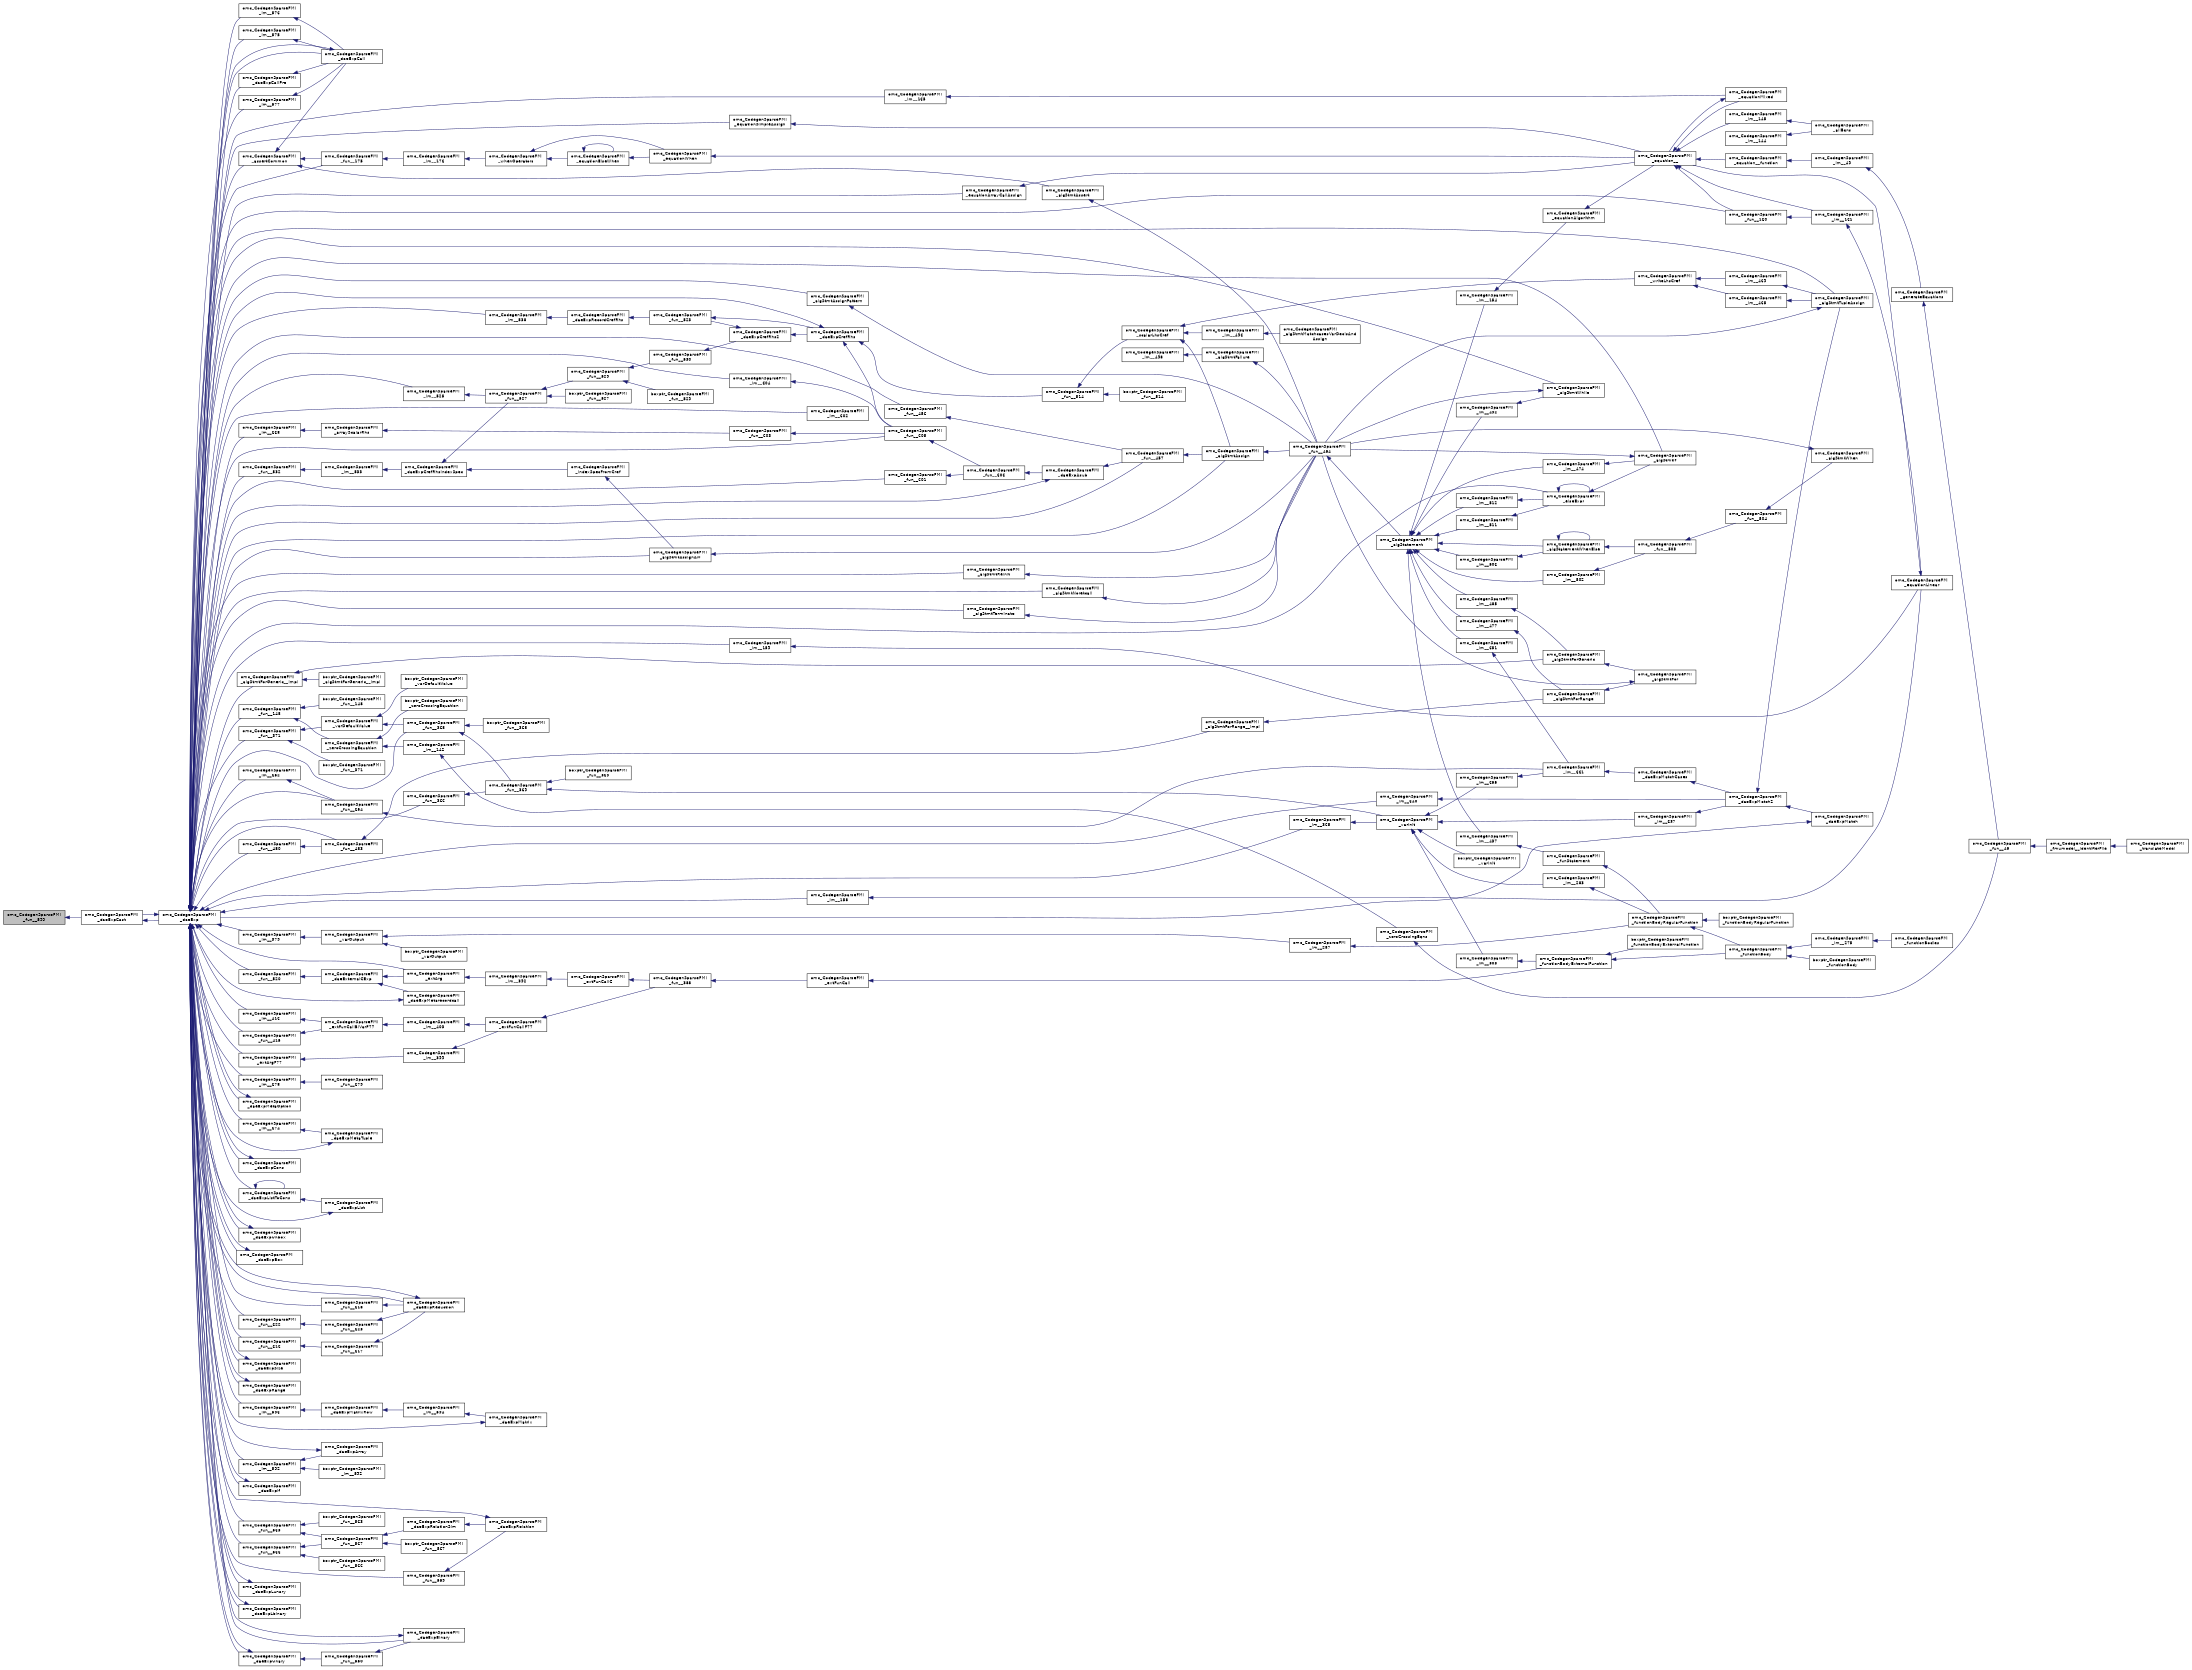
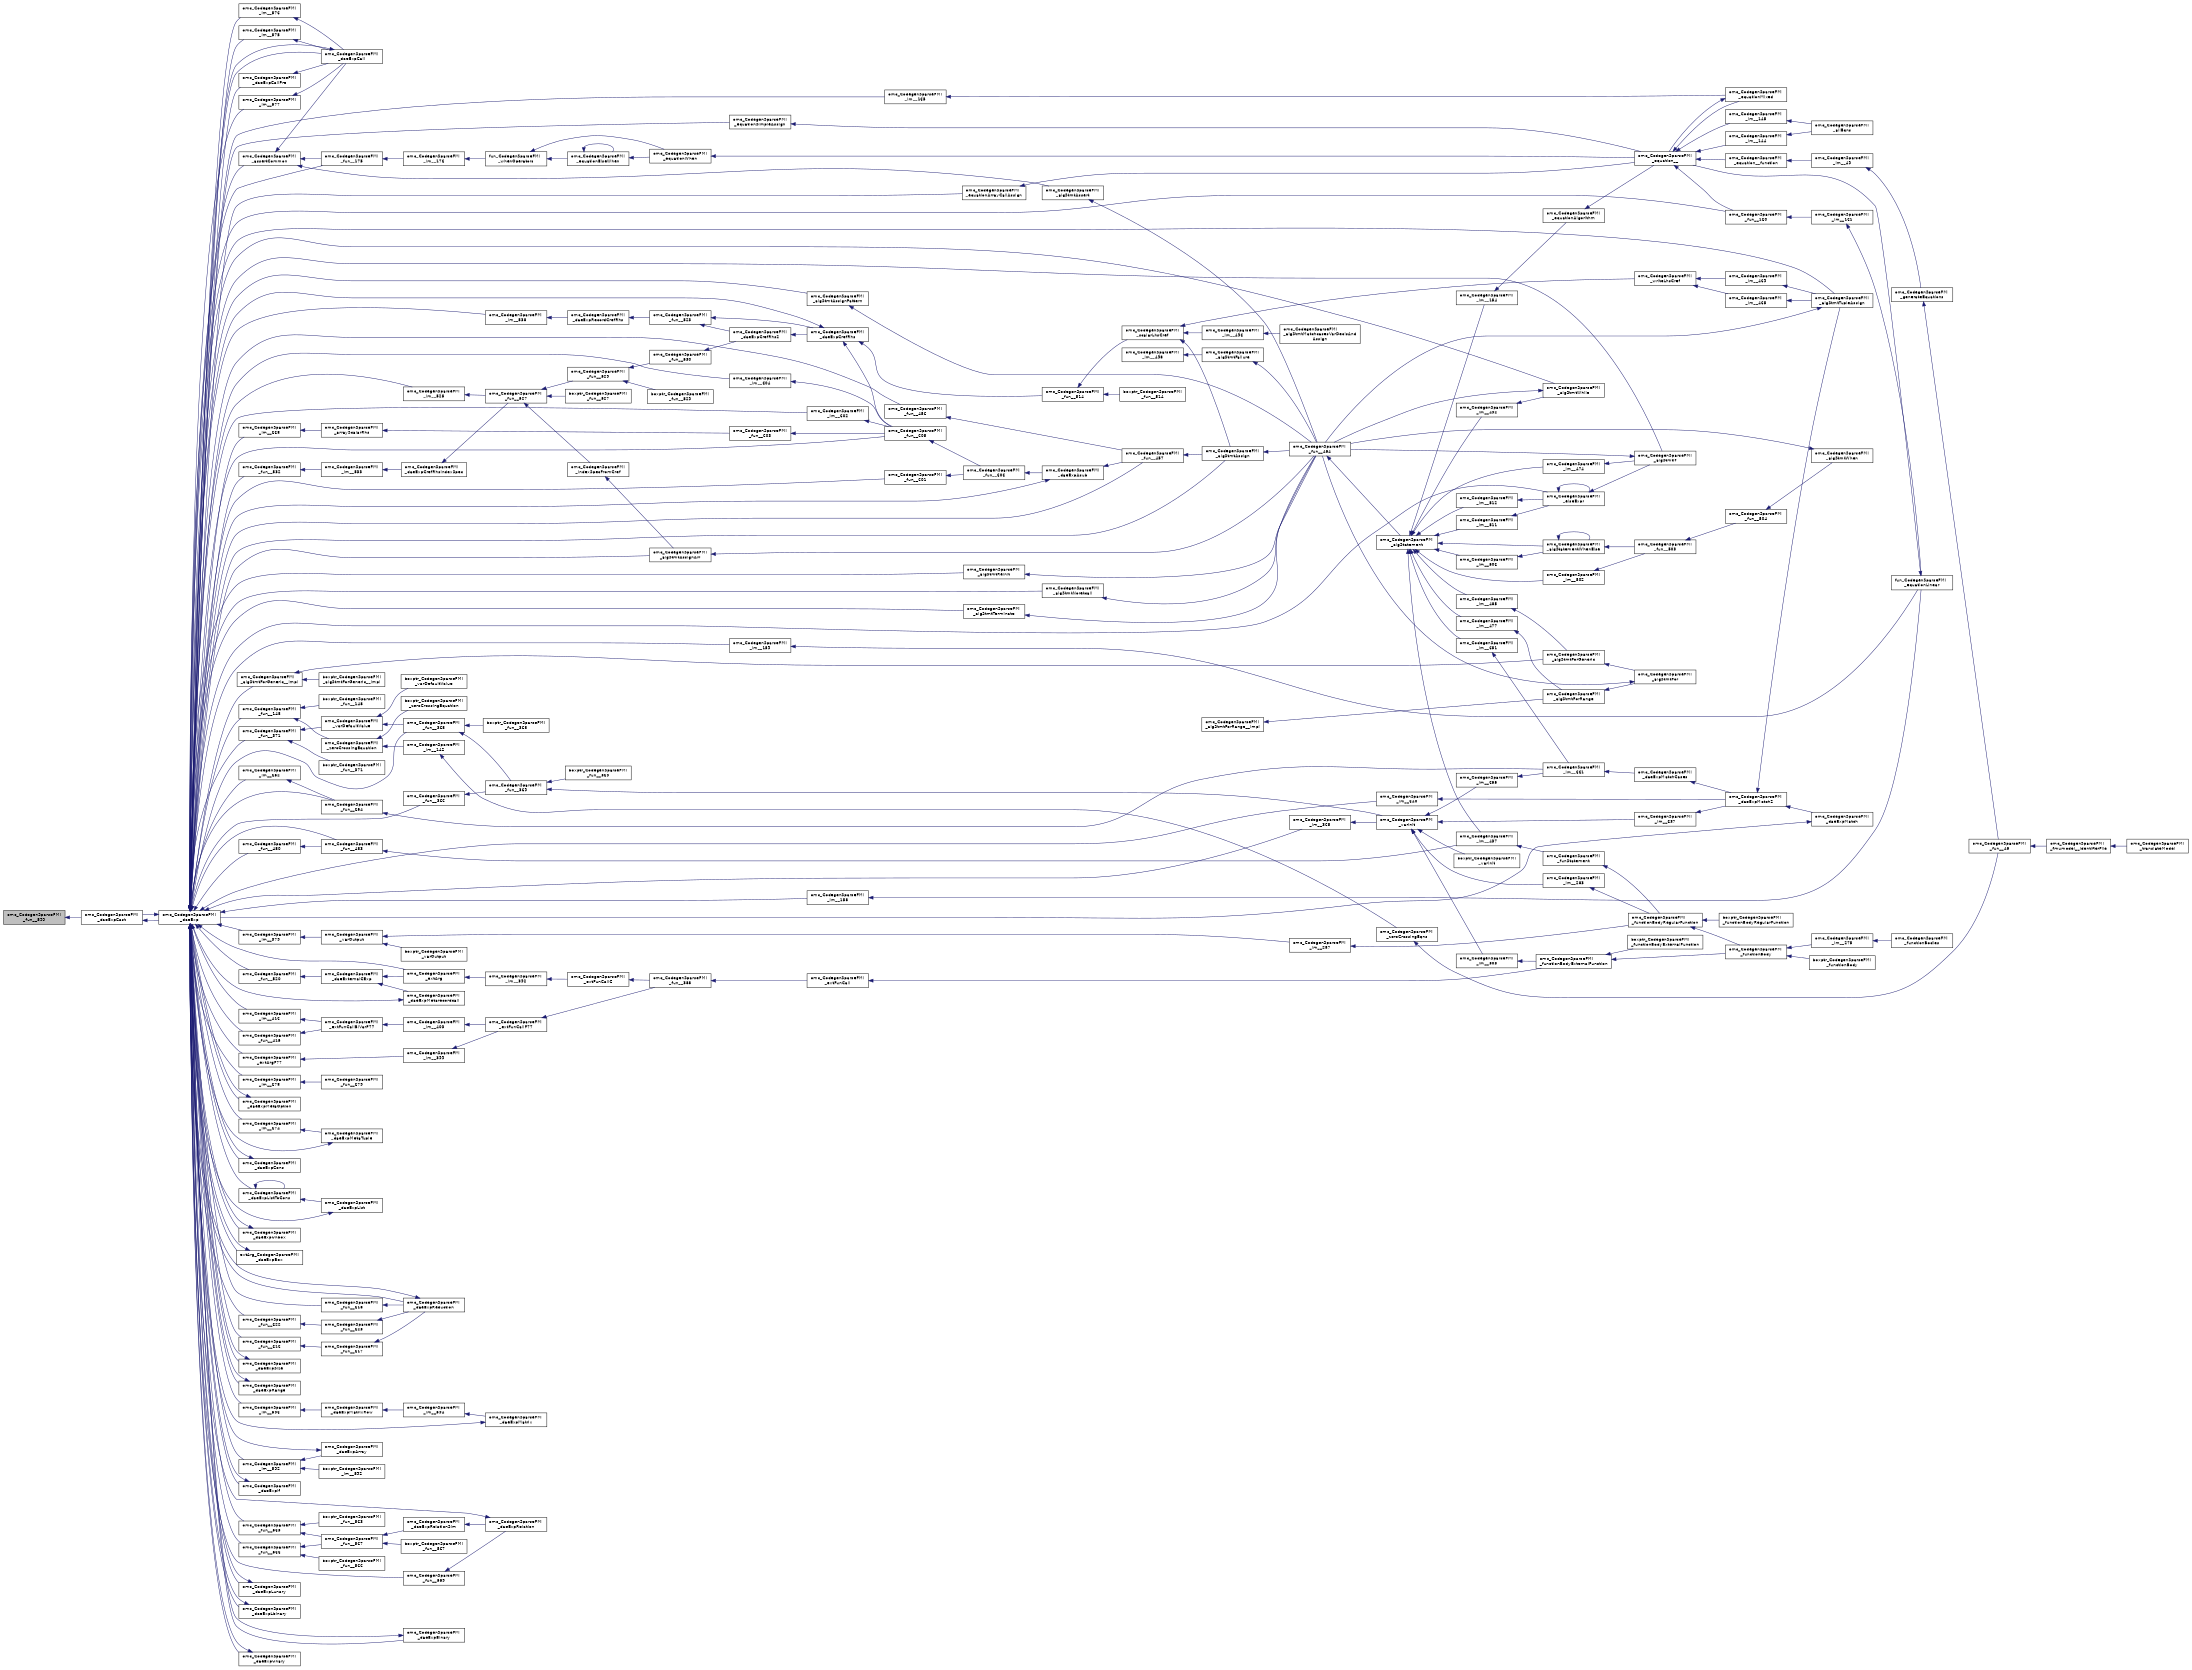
(516, 159) -> (516, 159)
(1745, 194) -> (1713, 148)
(724, 324) -> (717, 328)
none -> (879, 424)
(519, 470) -> (560, 436)
(1922, 583) -> (1922, 583)
(773, 753) -> (922, 861)
(270, 1257) -> (270, 1257)
(352, 1659) -> none
